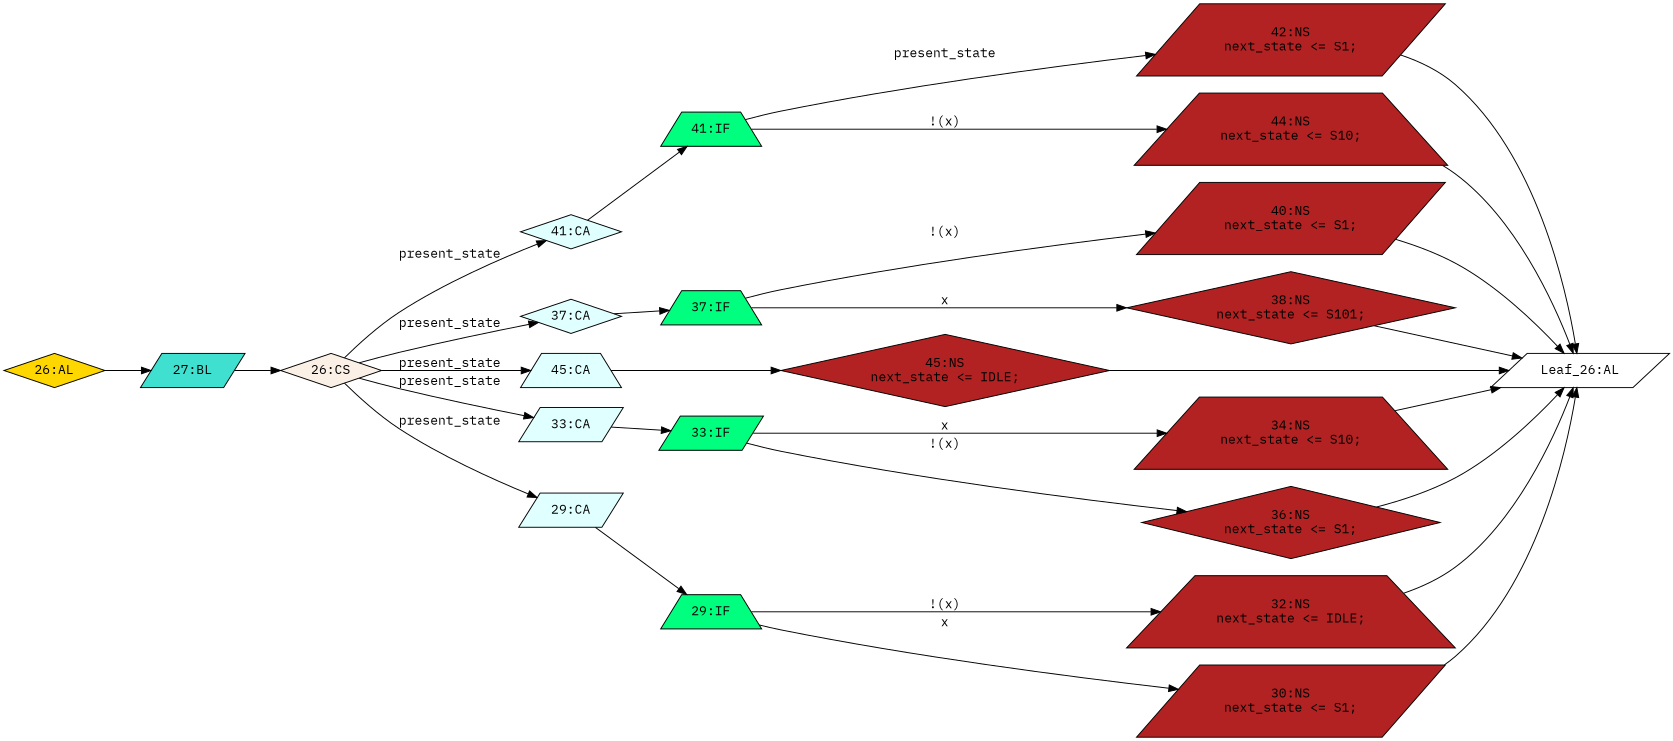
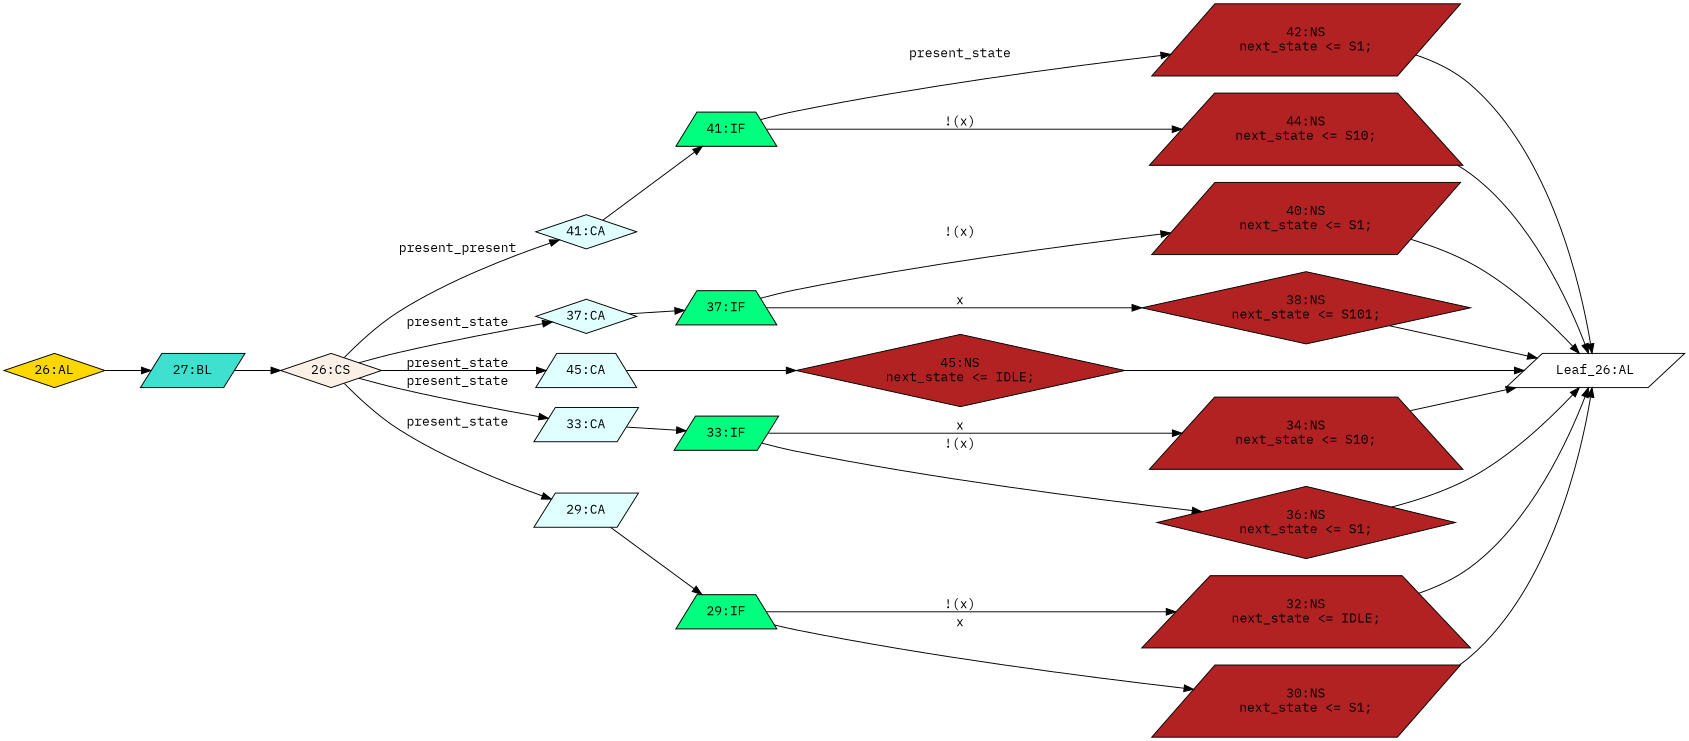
(450, 254) -> (458, 248)
